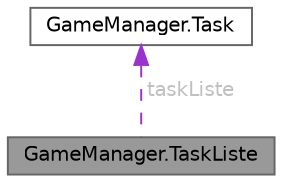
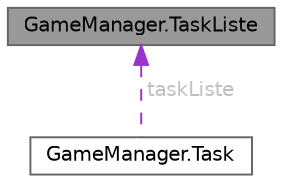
(141, 101) -> (141, 101)
